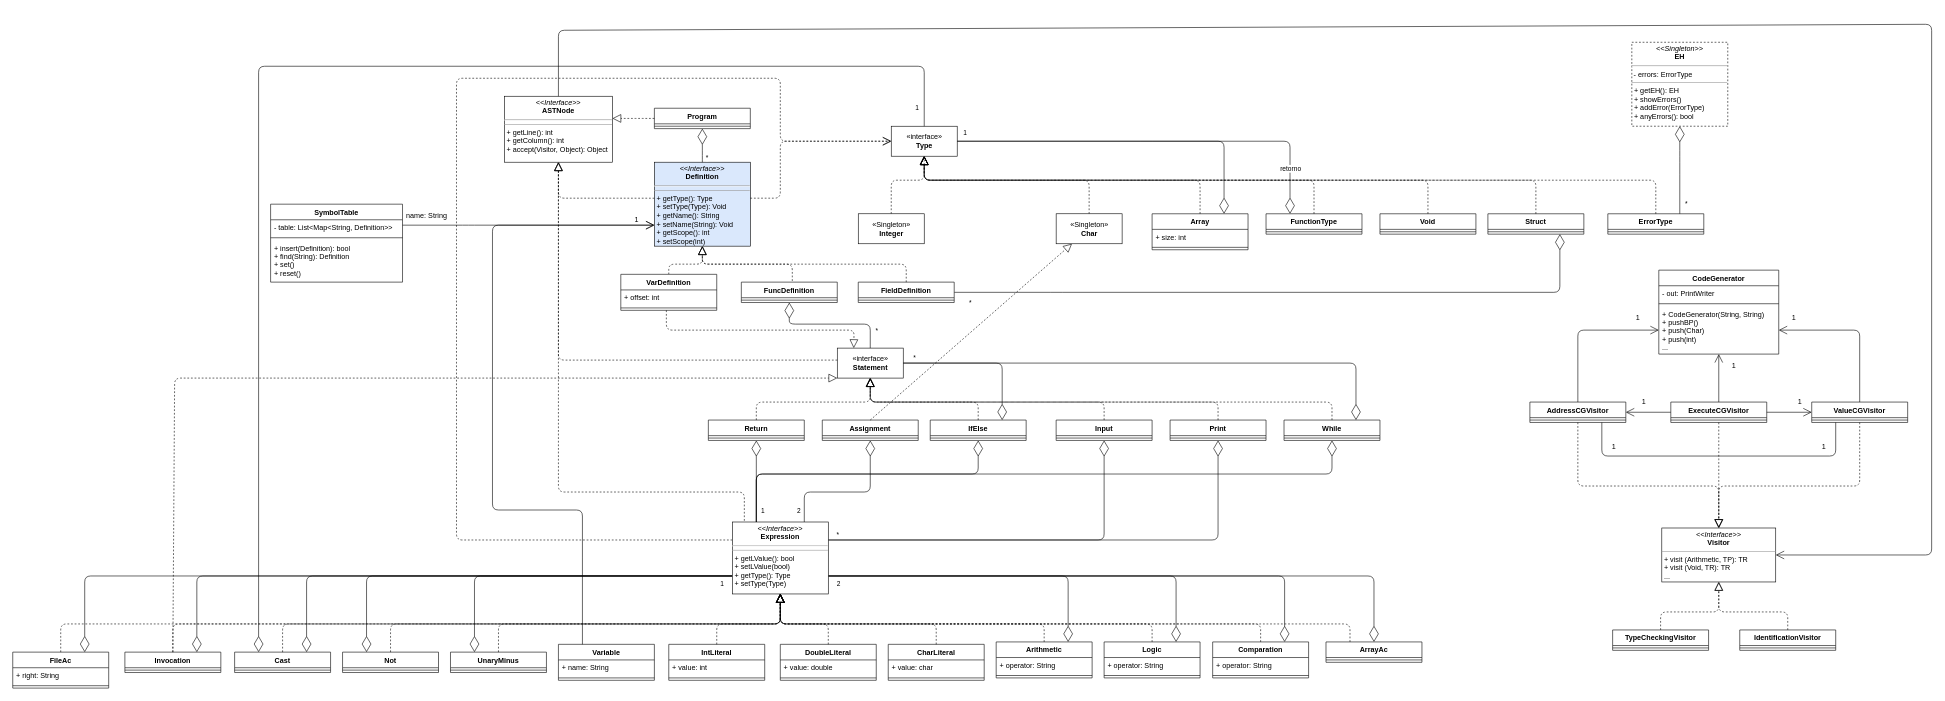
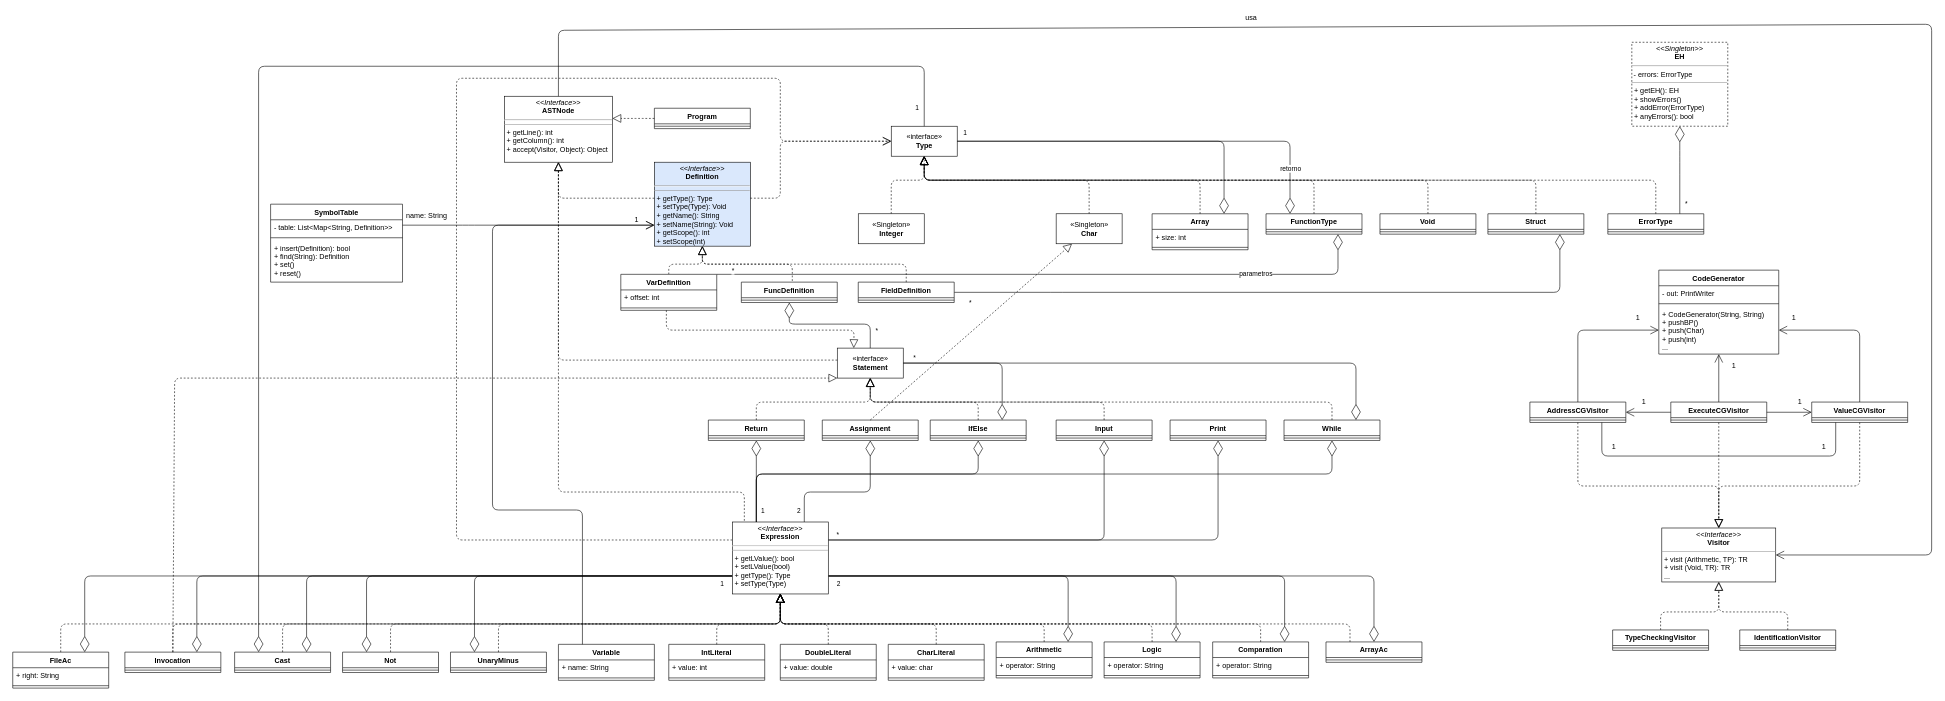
none -> (1251, 18)
(702, 155) -> none
none -> (1030, 275)
(1218, 412) -> none
